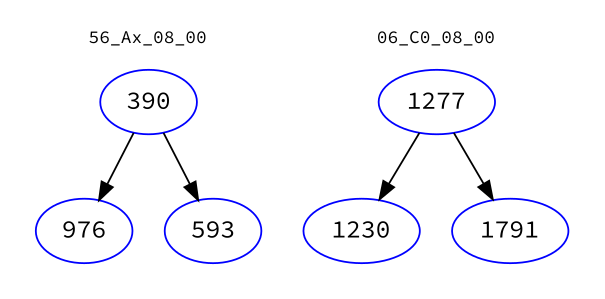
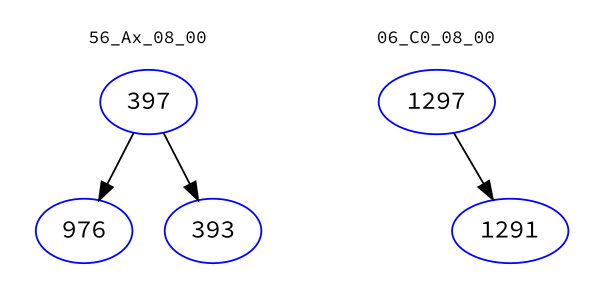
(149, 102) -> (149, 102)
(437, 102) -> (437, 102)
(213, 231) -> (213, 231)
(362, 231) -> none
(510, 231) -> (510, 231)
